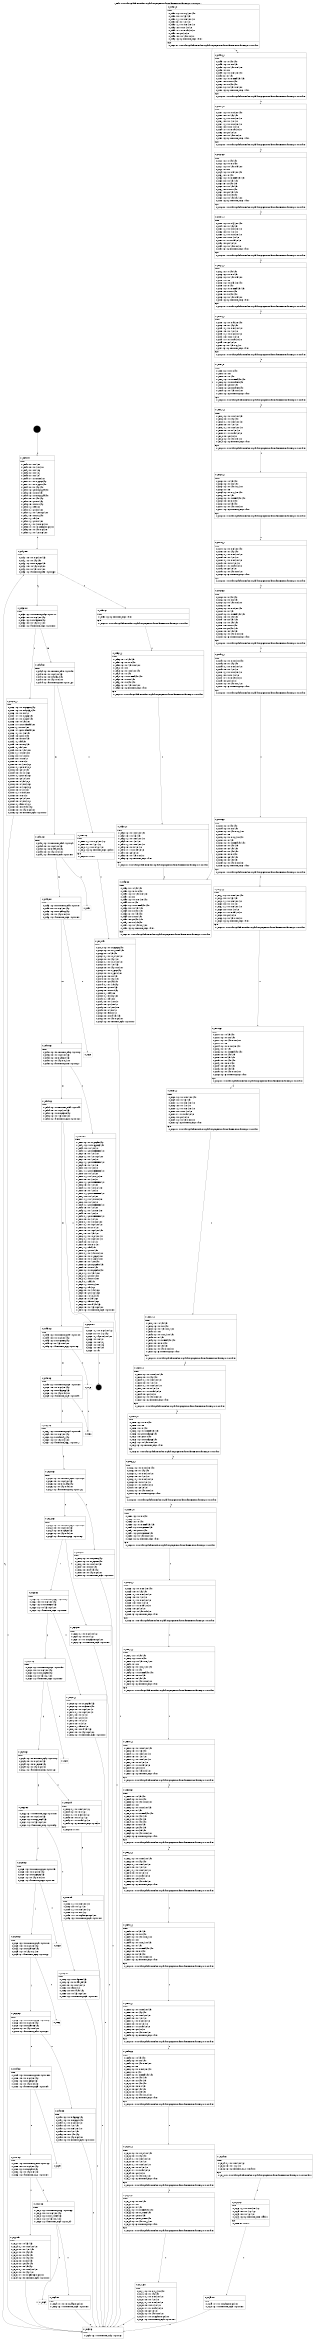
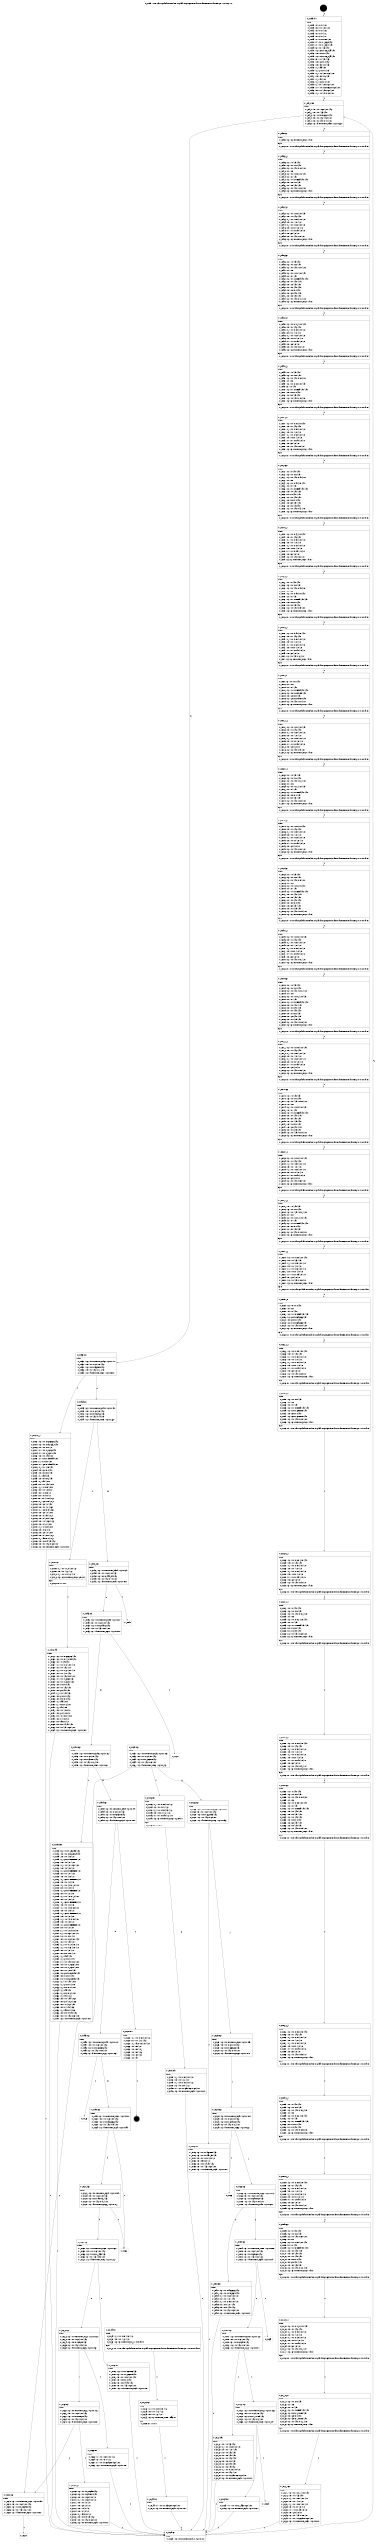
(211, 464) -> (323, 313)
(88, 1410) -> (120, 2226)
(41, 1715) -> (66, 2111)
(57, 1946) -> none
